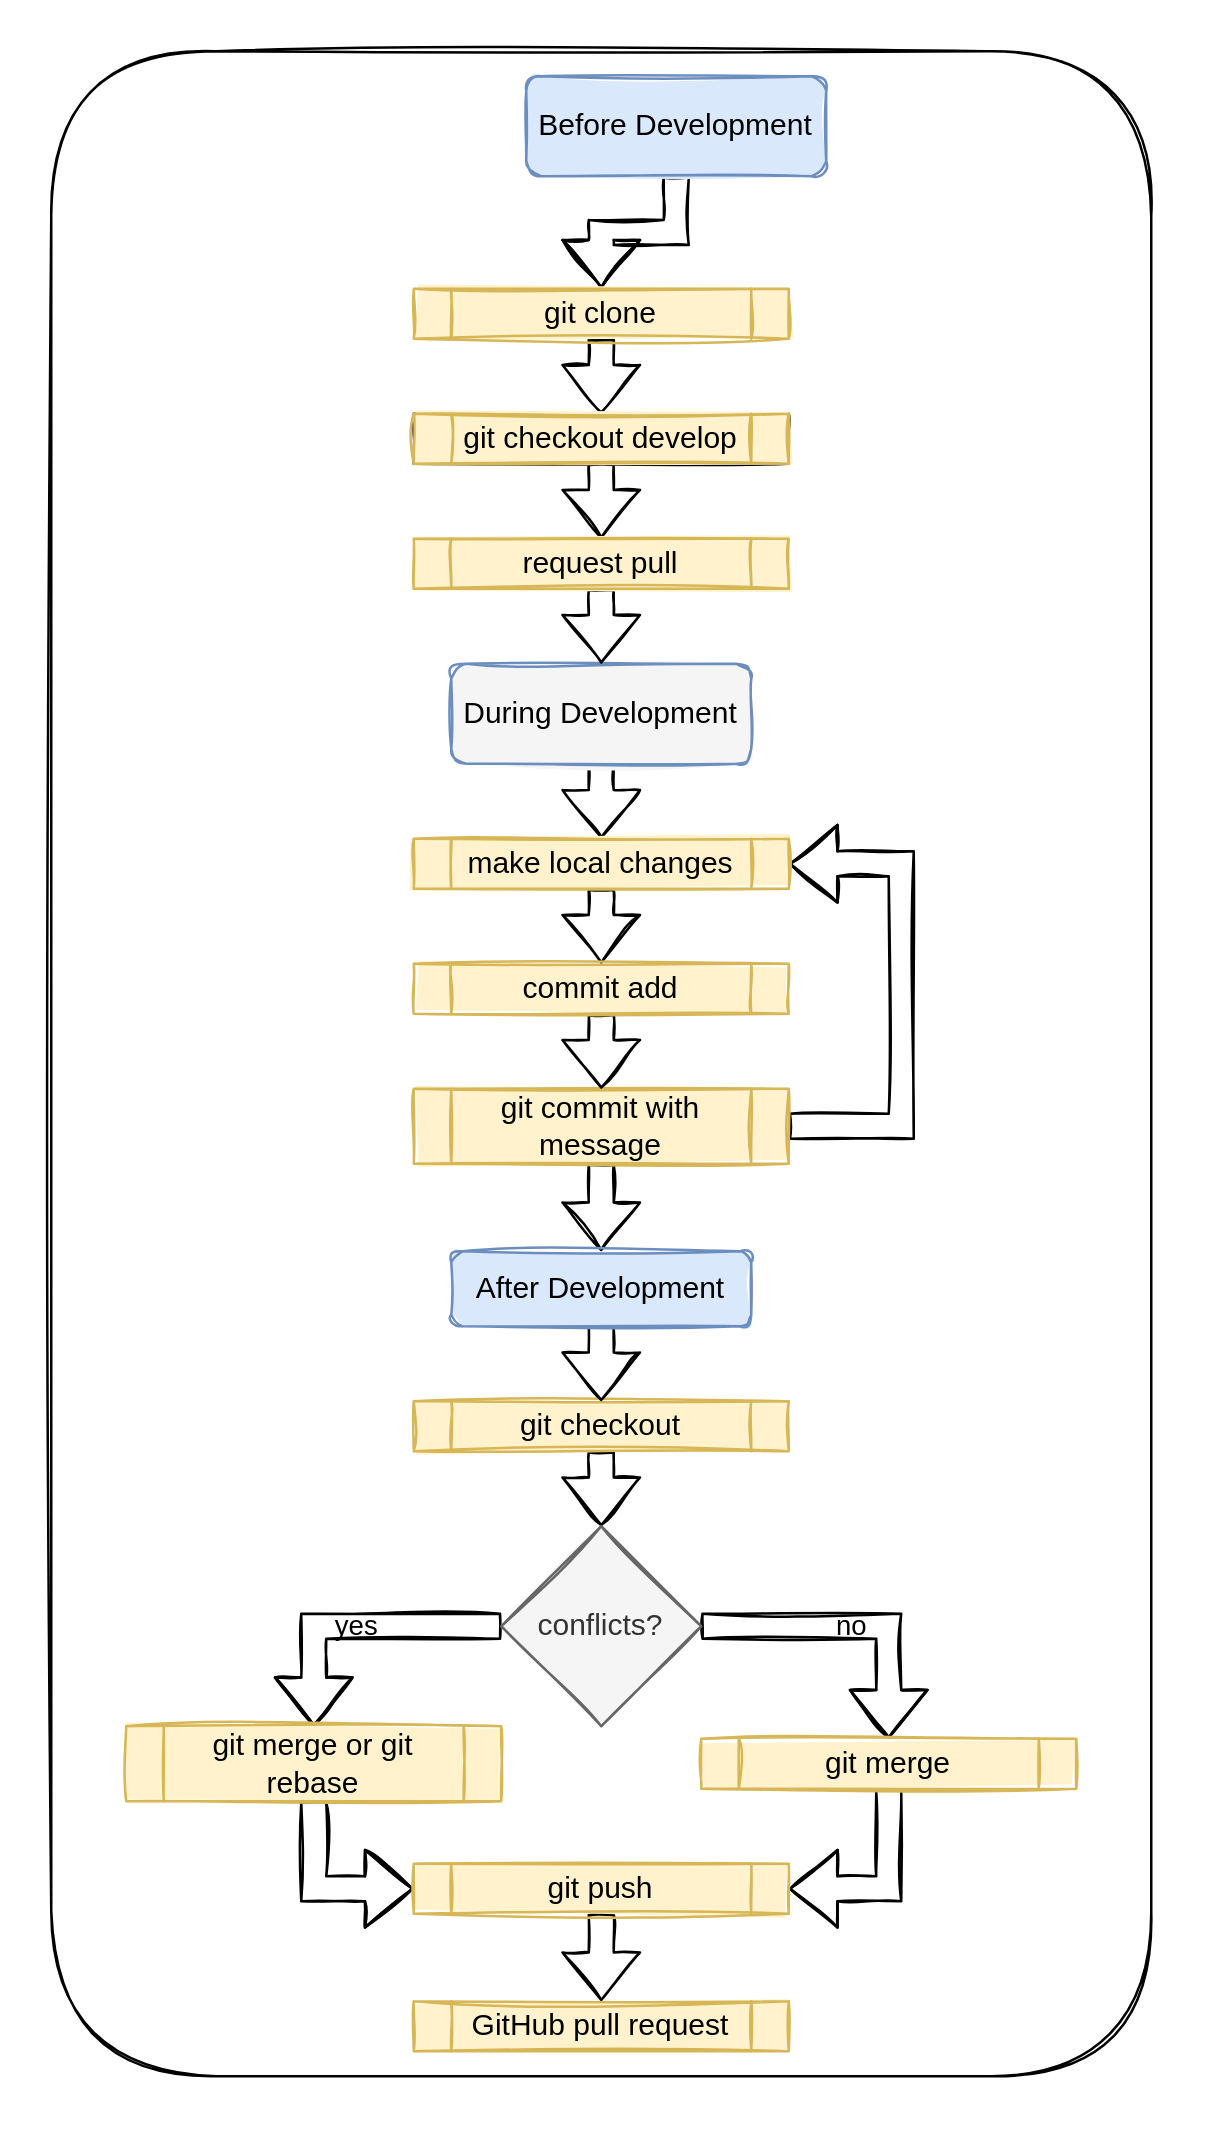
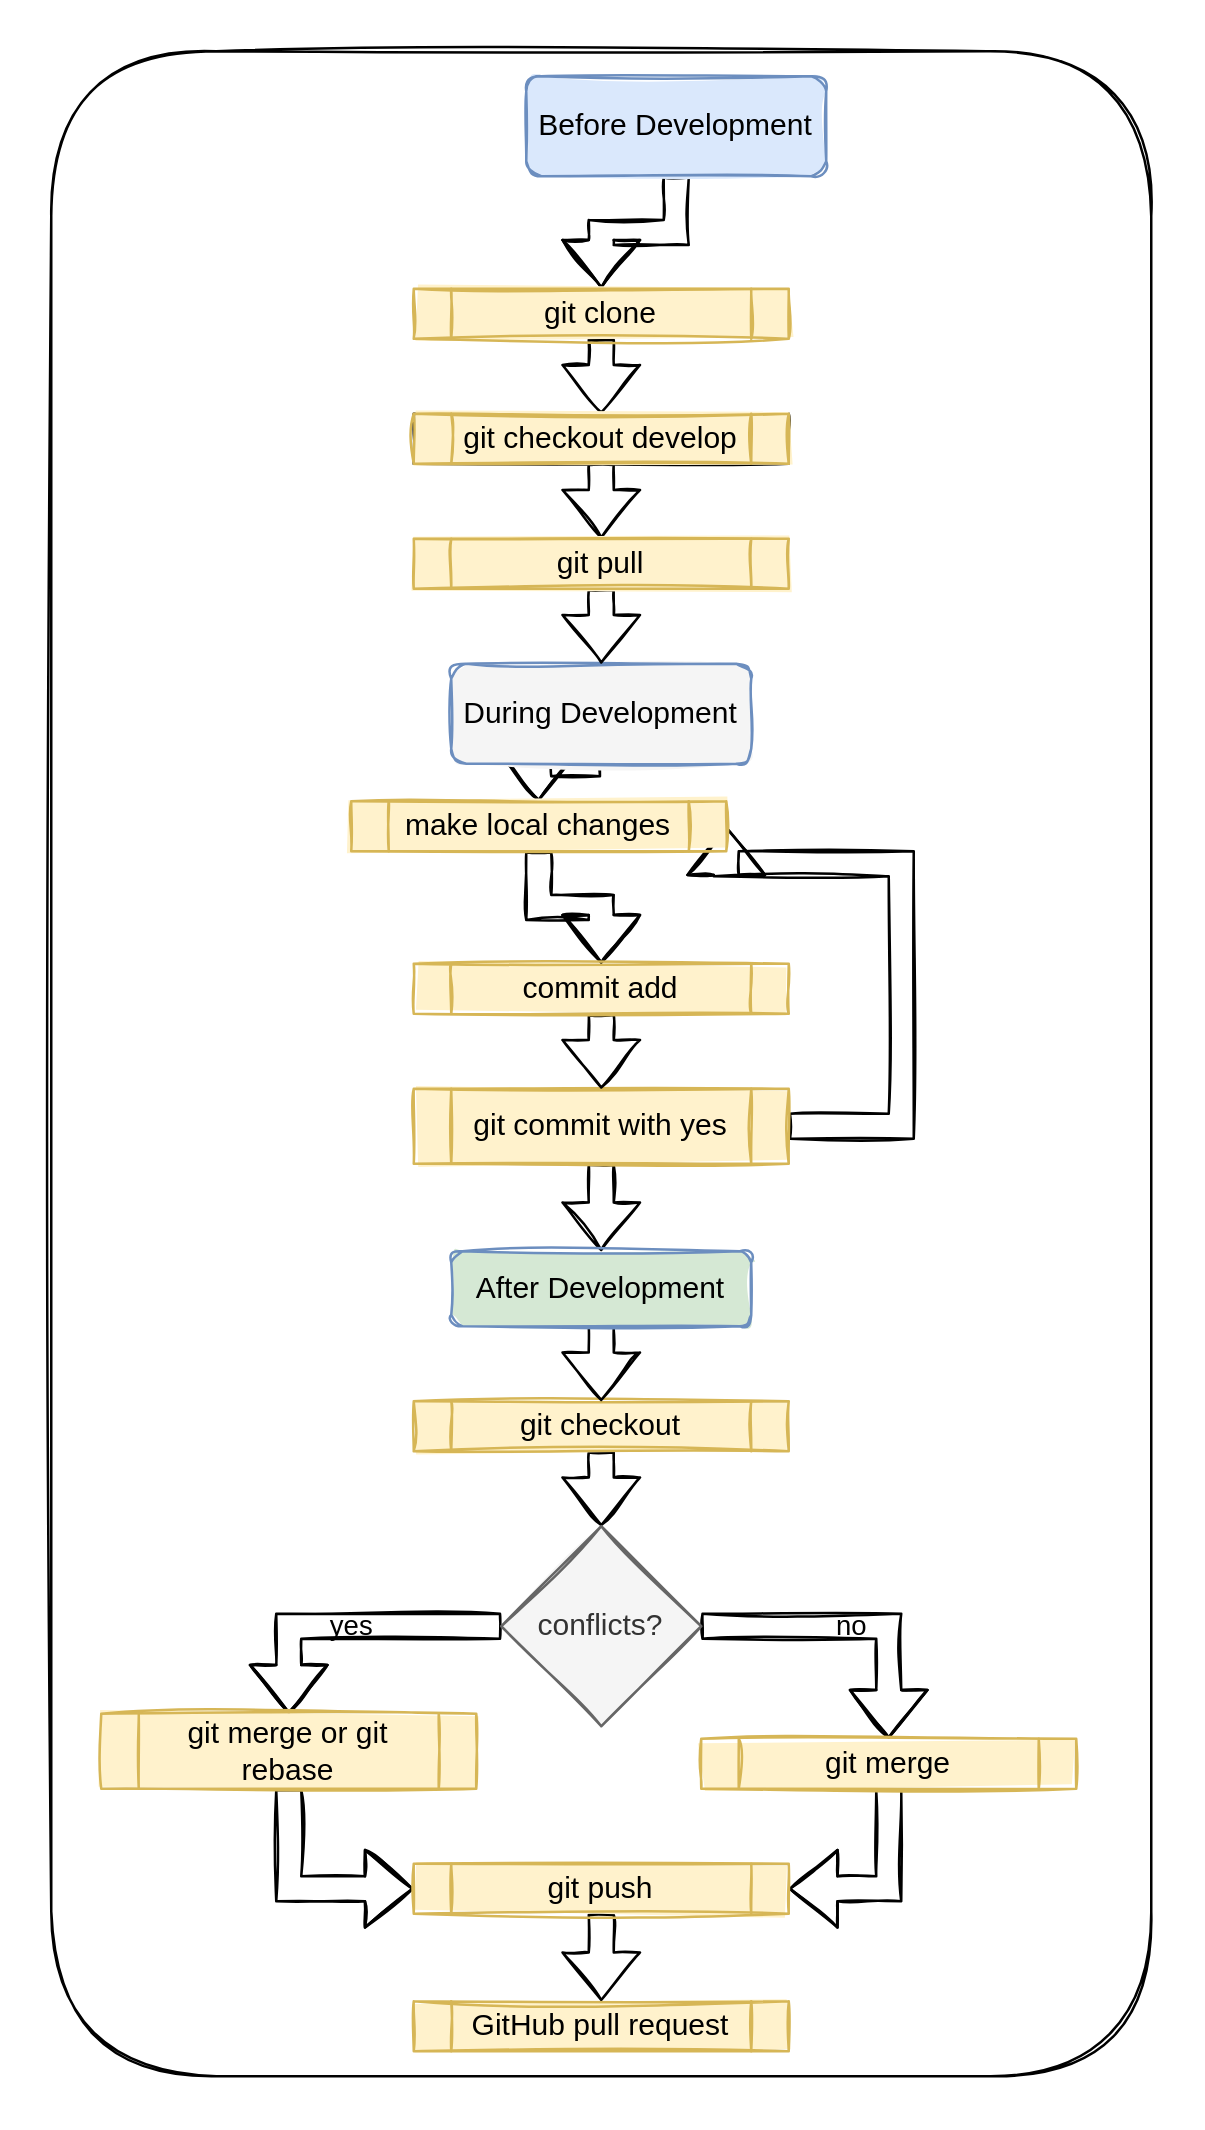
(601, 564) -> (601, 564)
(601, 864) -> (539, 826)
(601, 1126) -> (601, 1126)
(601, 1289) -> (601, 1289)
(314, 1764) -> (289, 1751)
